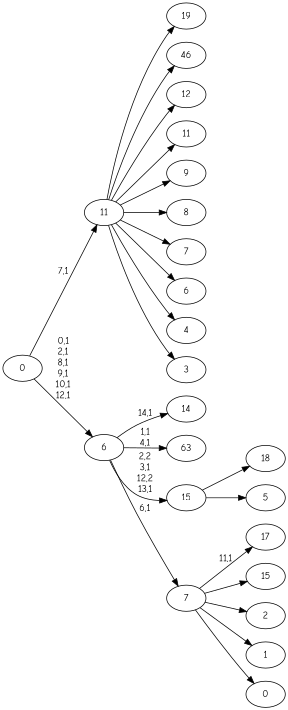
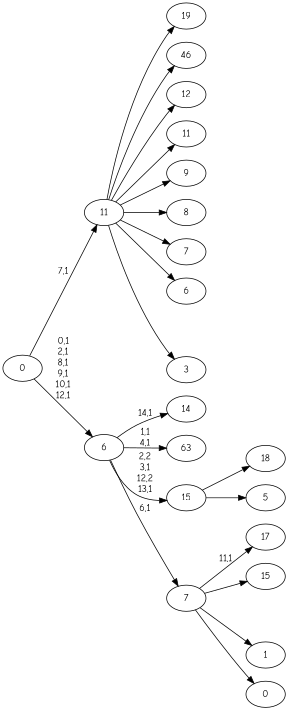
(186, 330) -> none
(266, 616) -> none
